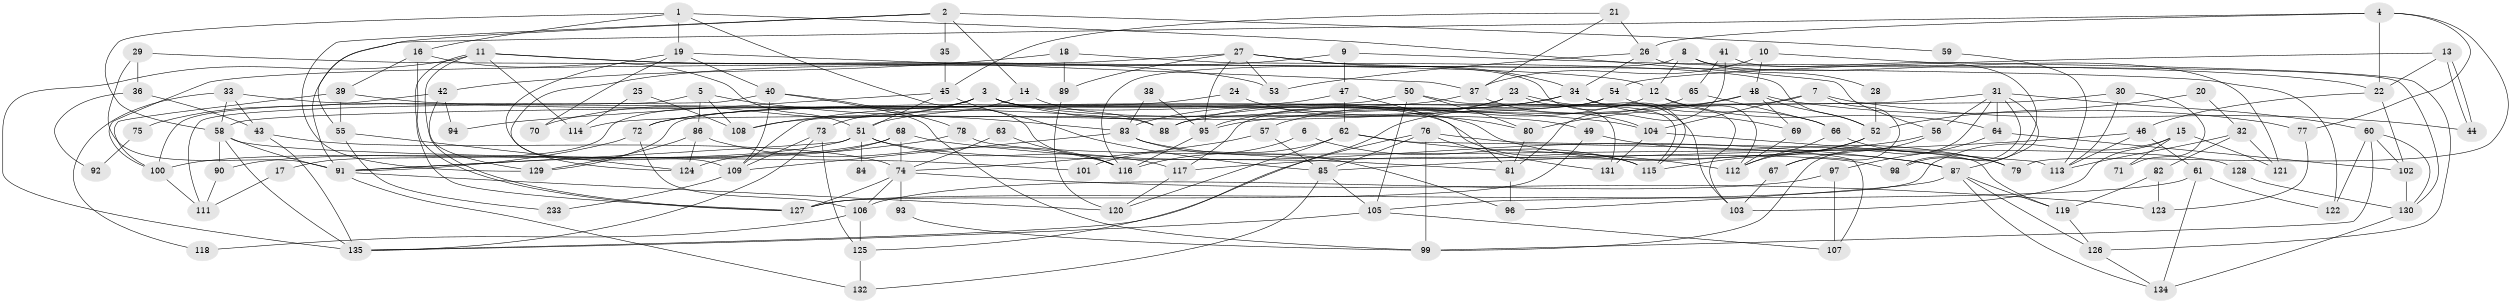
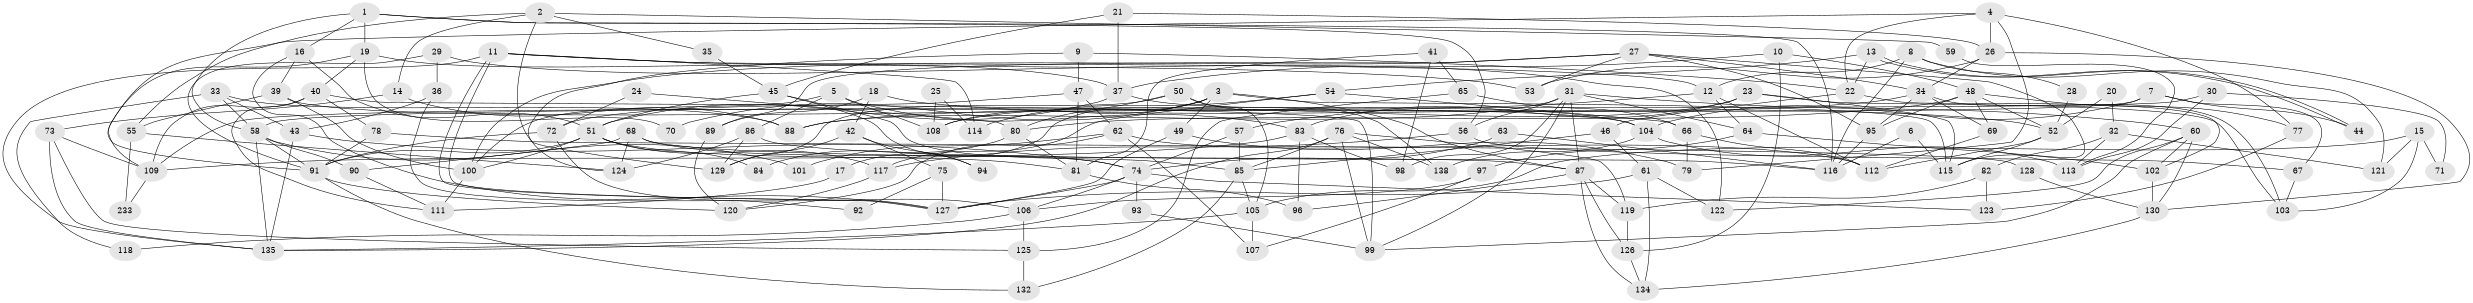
(1149, 92) -> none
none -> (887, 152)
(2100, 152) -> none
(1608, 171) -> (1441, 171)
none -> (943, 191)
